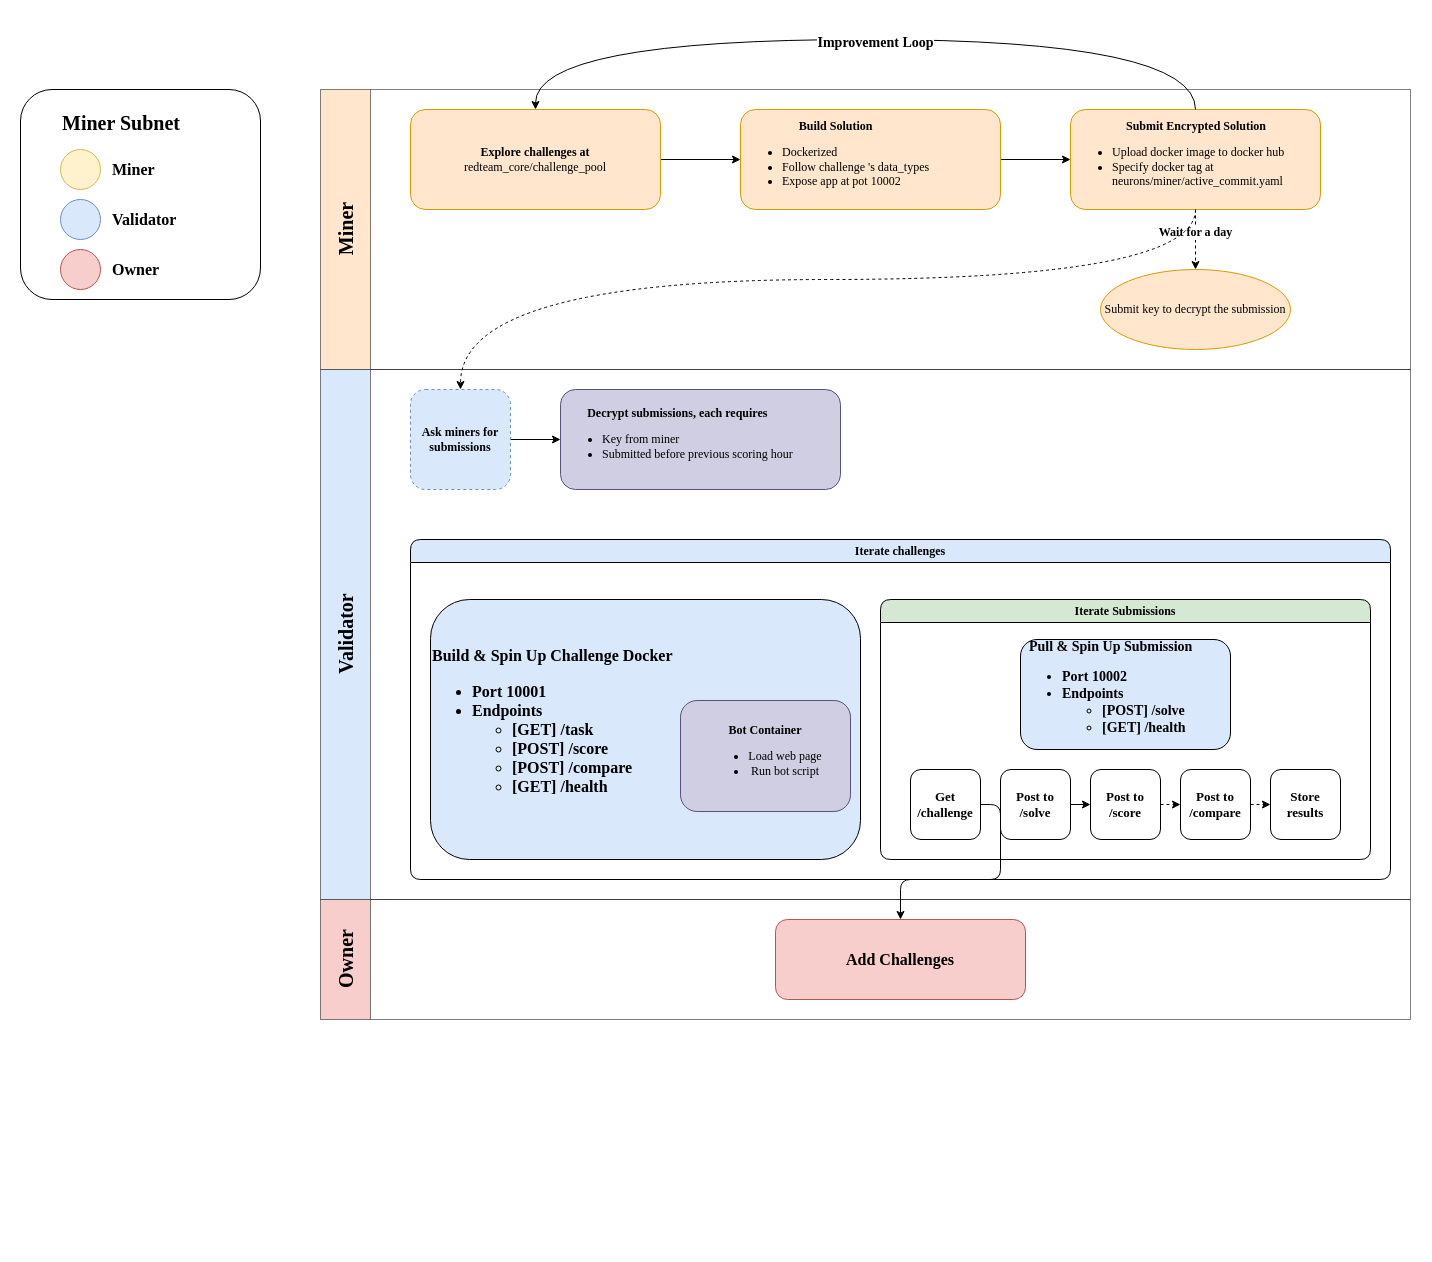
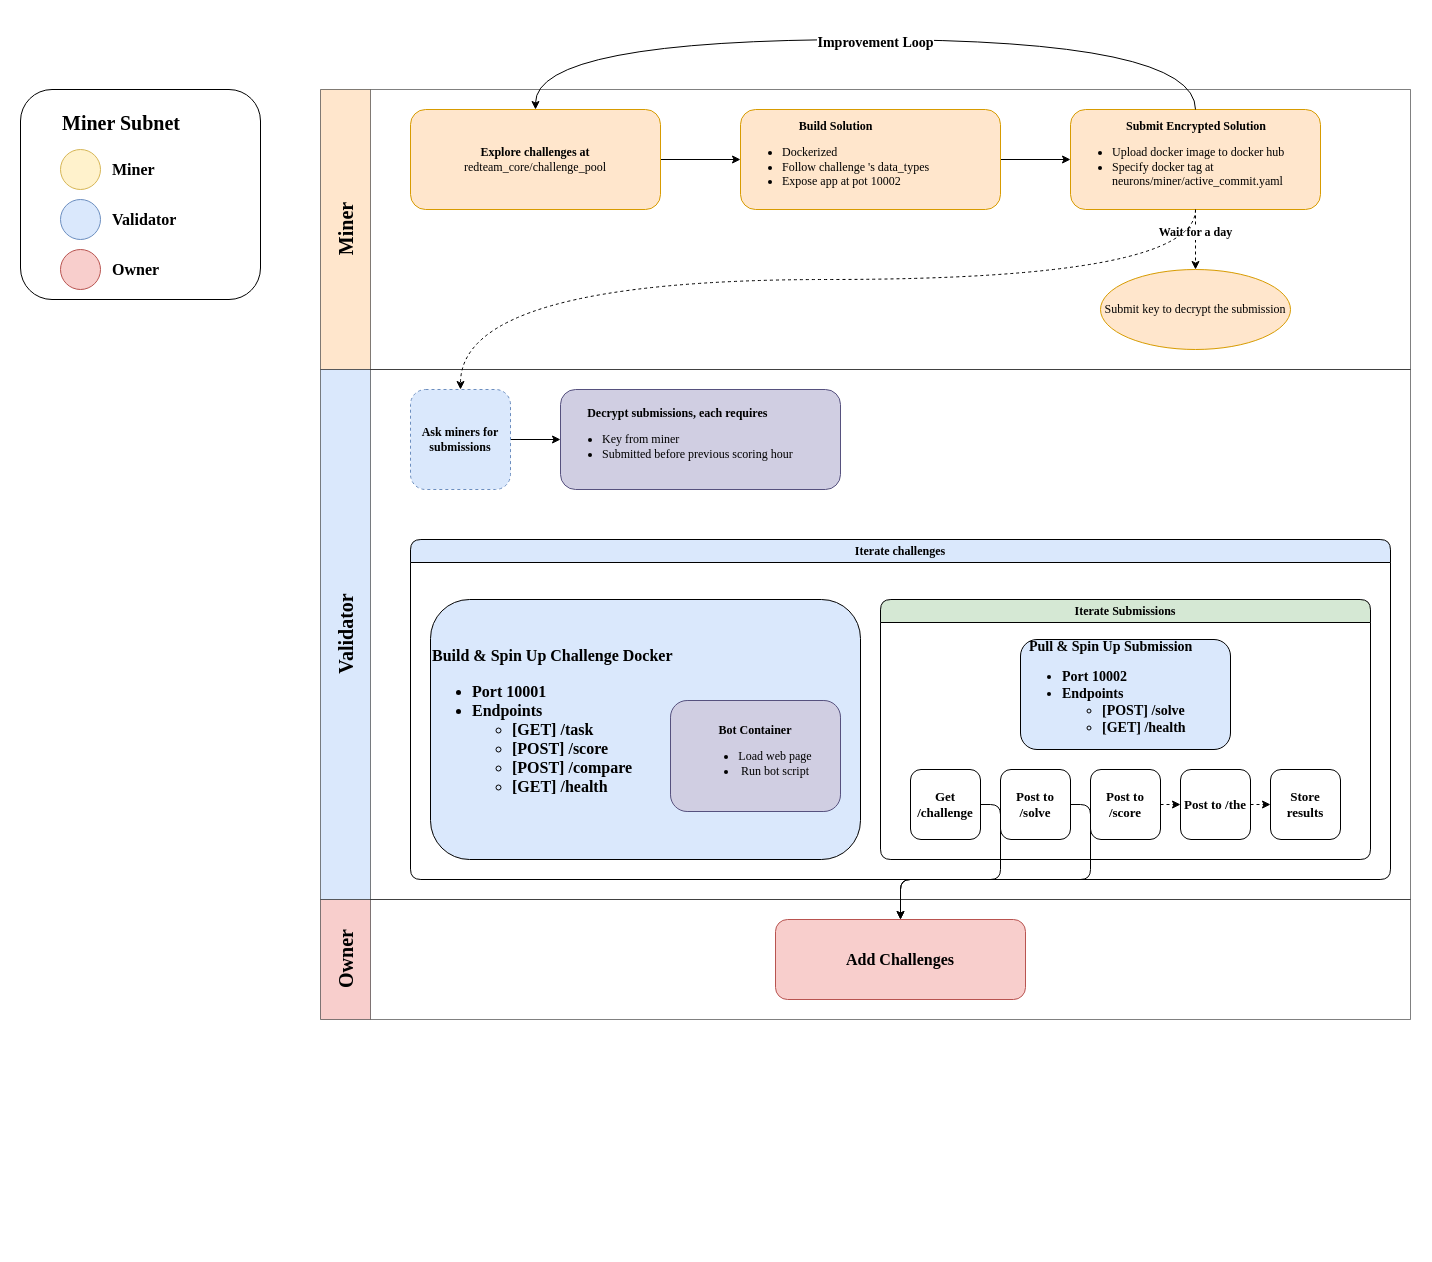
(766, 756) -> (756, 756)
(1082, 805) -> (1091, 852)
(1216, 805) -> (1216, 805)
